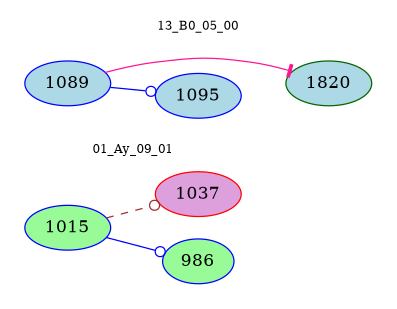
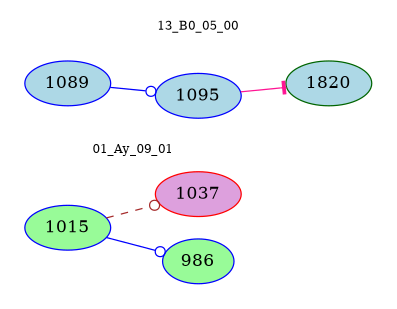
(196, 58) -> (260, 90)
